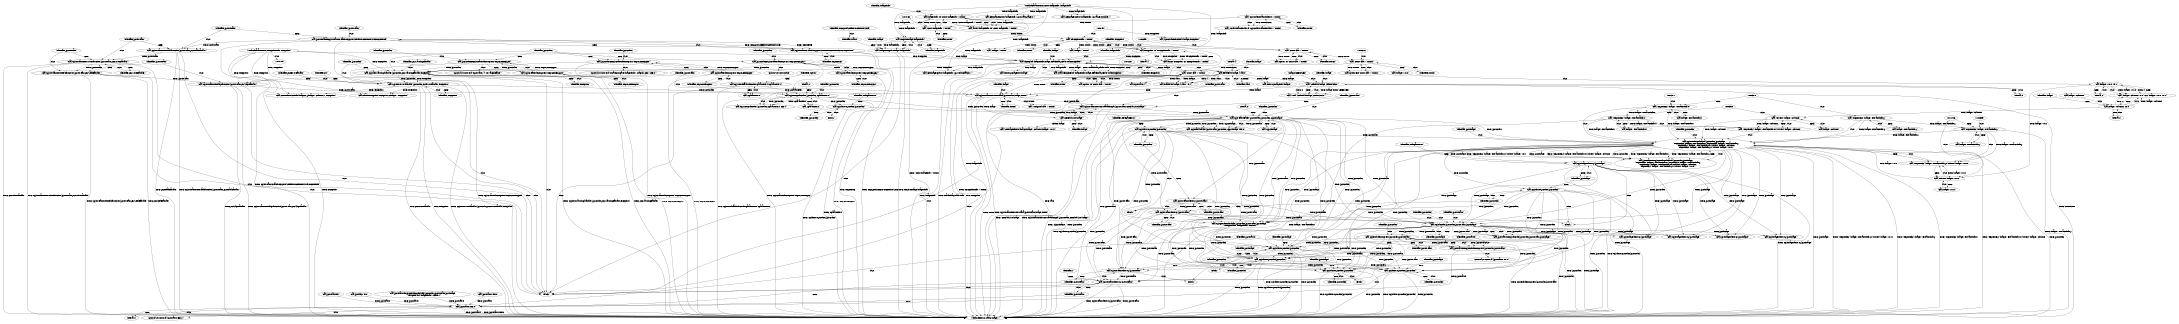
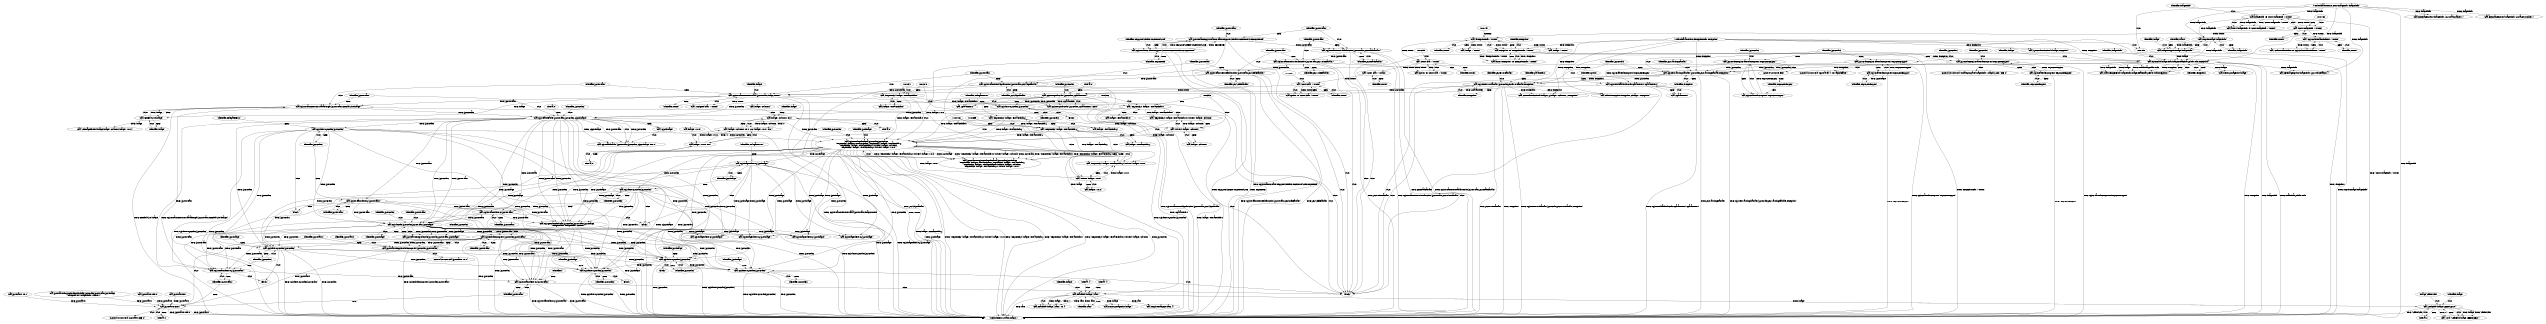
none -> (2210, 8)
(979, 21) -> none
(1095, 21) -> (2312, 34)
(850, 33) -> (1146, 45)
(1136, 33) -> (1877, 43)
(1094, 34) -> (1488, 34)
none -> (1583, 42)
(1361, 51) -> none
none -> (1370, 62)
(837, 67) -> (1744, 79)
(321, 73) -> (1535, 73)
(477, 73) -> (1823, 73)
(1361, 73) -> none
(616, 79) -> (1878, 79)
(856, 79) -> (1778, 78)
(865, 79) -> (1775, 90)
(1237, 79) -> (1090, 301)
(1245, 79) -> (1099, 301)
(1138, 84) -> (1160, 307)
none -> (1236, 84)
(1172, 92) -> none
none -> (1014, 96)
none -> (1105, 96)
(1029, 101) -> (738, 101)
(1058, 124) -> (136, 124)
(1271, 124) -> (646, 137)
(2030, 132) -> (945, 127)
(776, 229) -> (1650, 69)
(844, 236) -> none
(359, 294) -> (18, 294)
